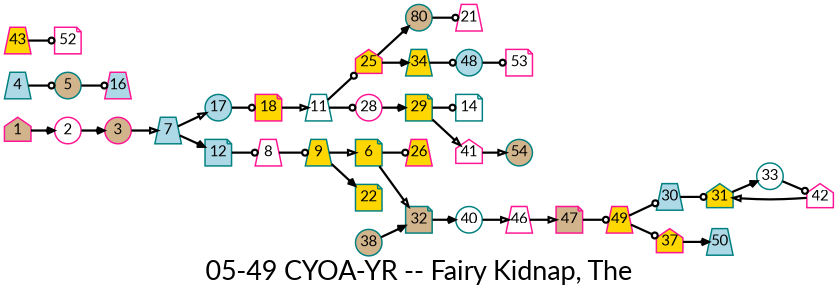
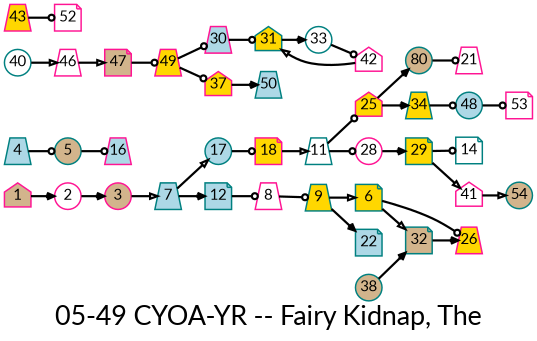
(670, 197) -> (218, 40)
(369, 198) -> (369, 243)
(440, 220) -> (442, 240)
